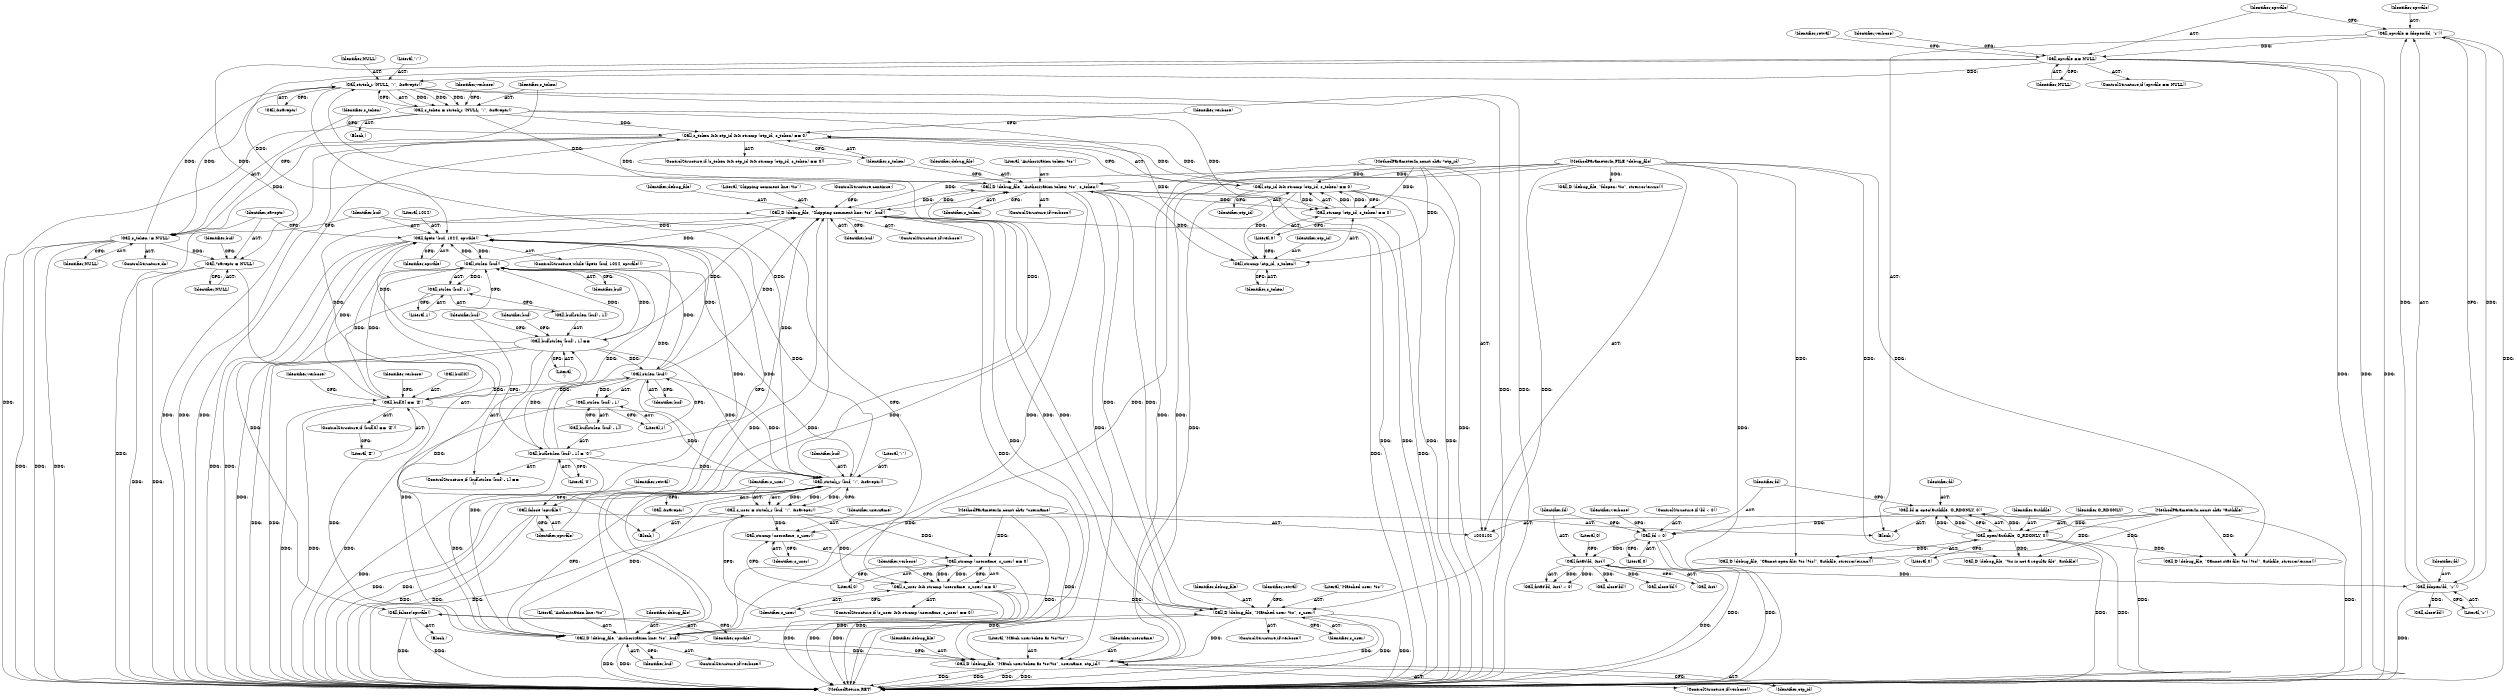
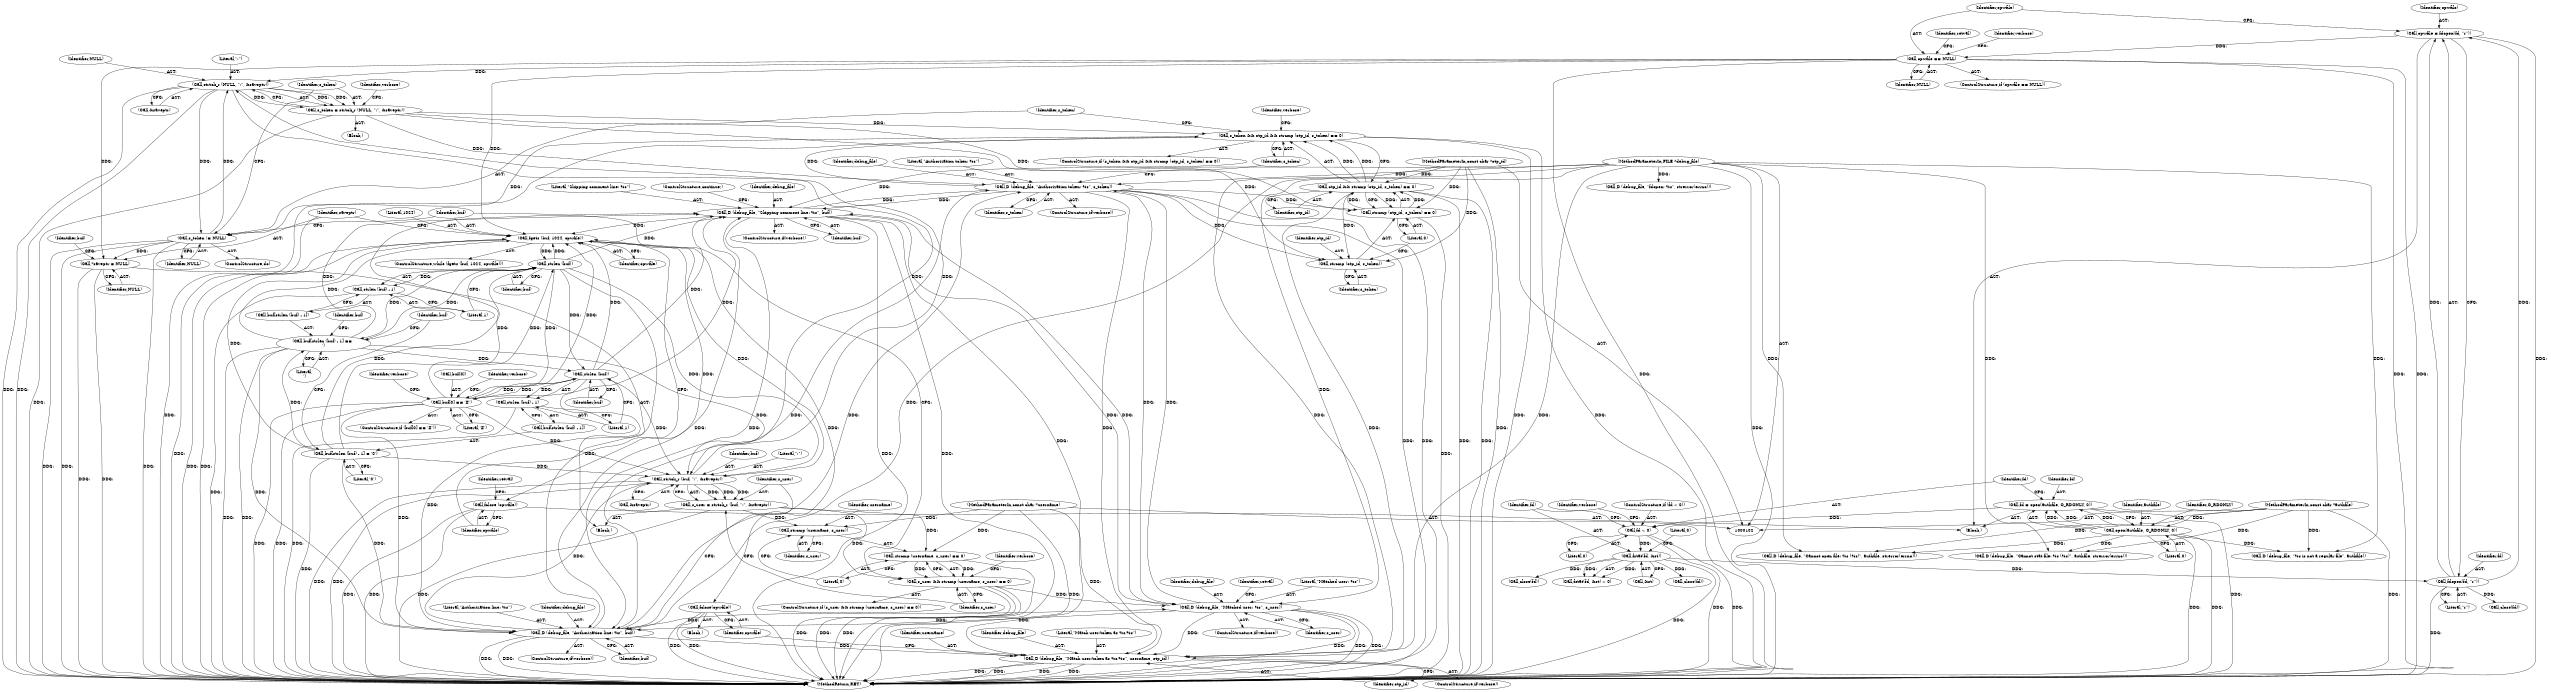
(360, 440) -> (466, 413)
(474, 482) -> none
